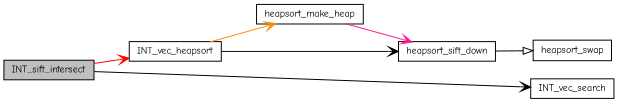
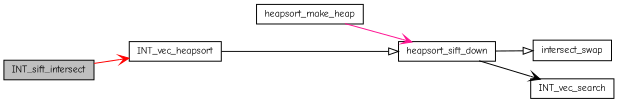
(238, 34) -> none
(572, 50) -> (572, 50)
(305, 51) -> (305, 51)
(307, 79) -> (505, 69)
